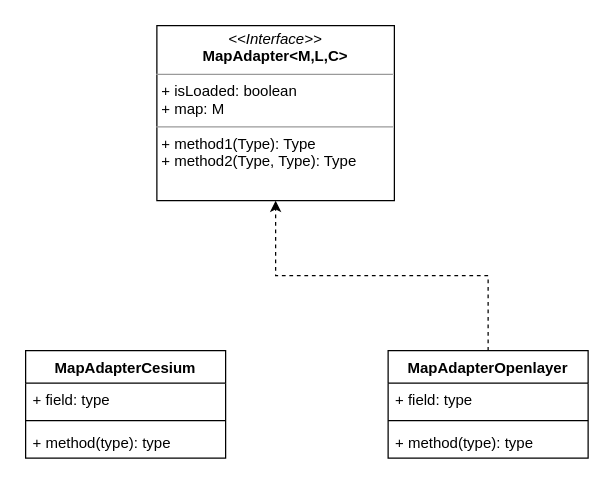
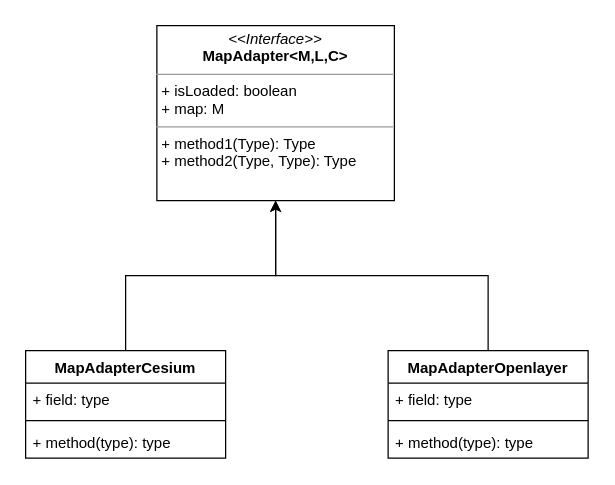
none -> (162, 276)
(418, 276) -> (418, 276)
